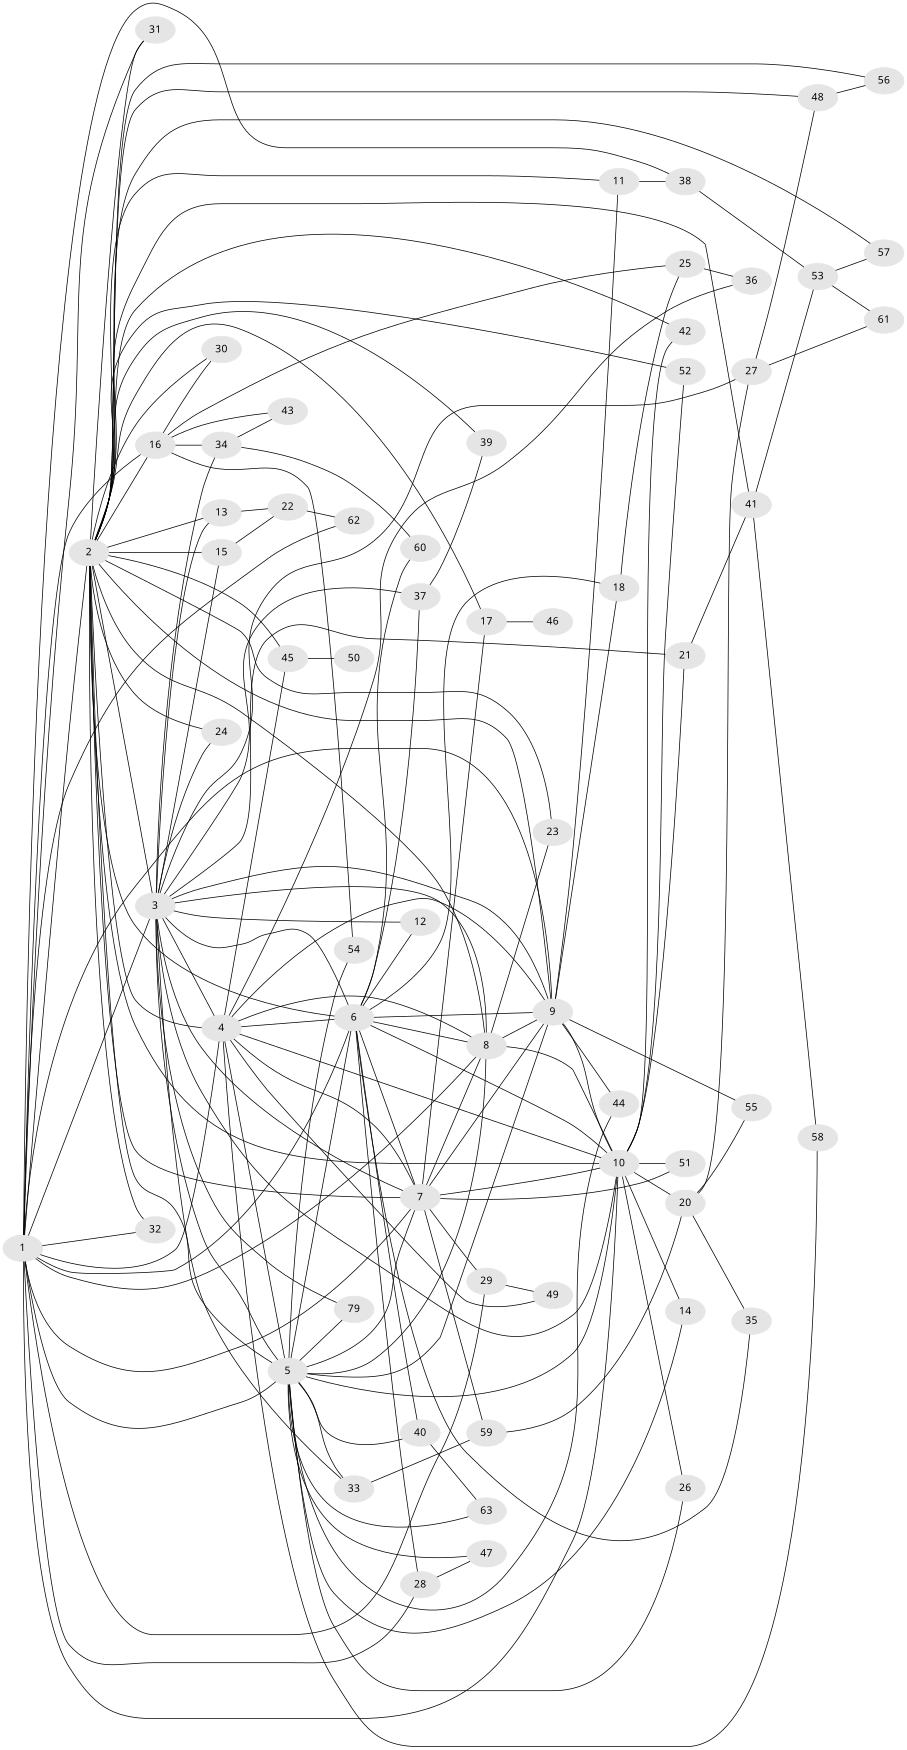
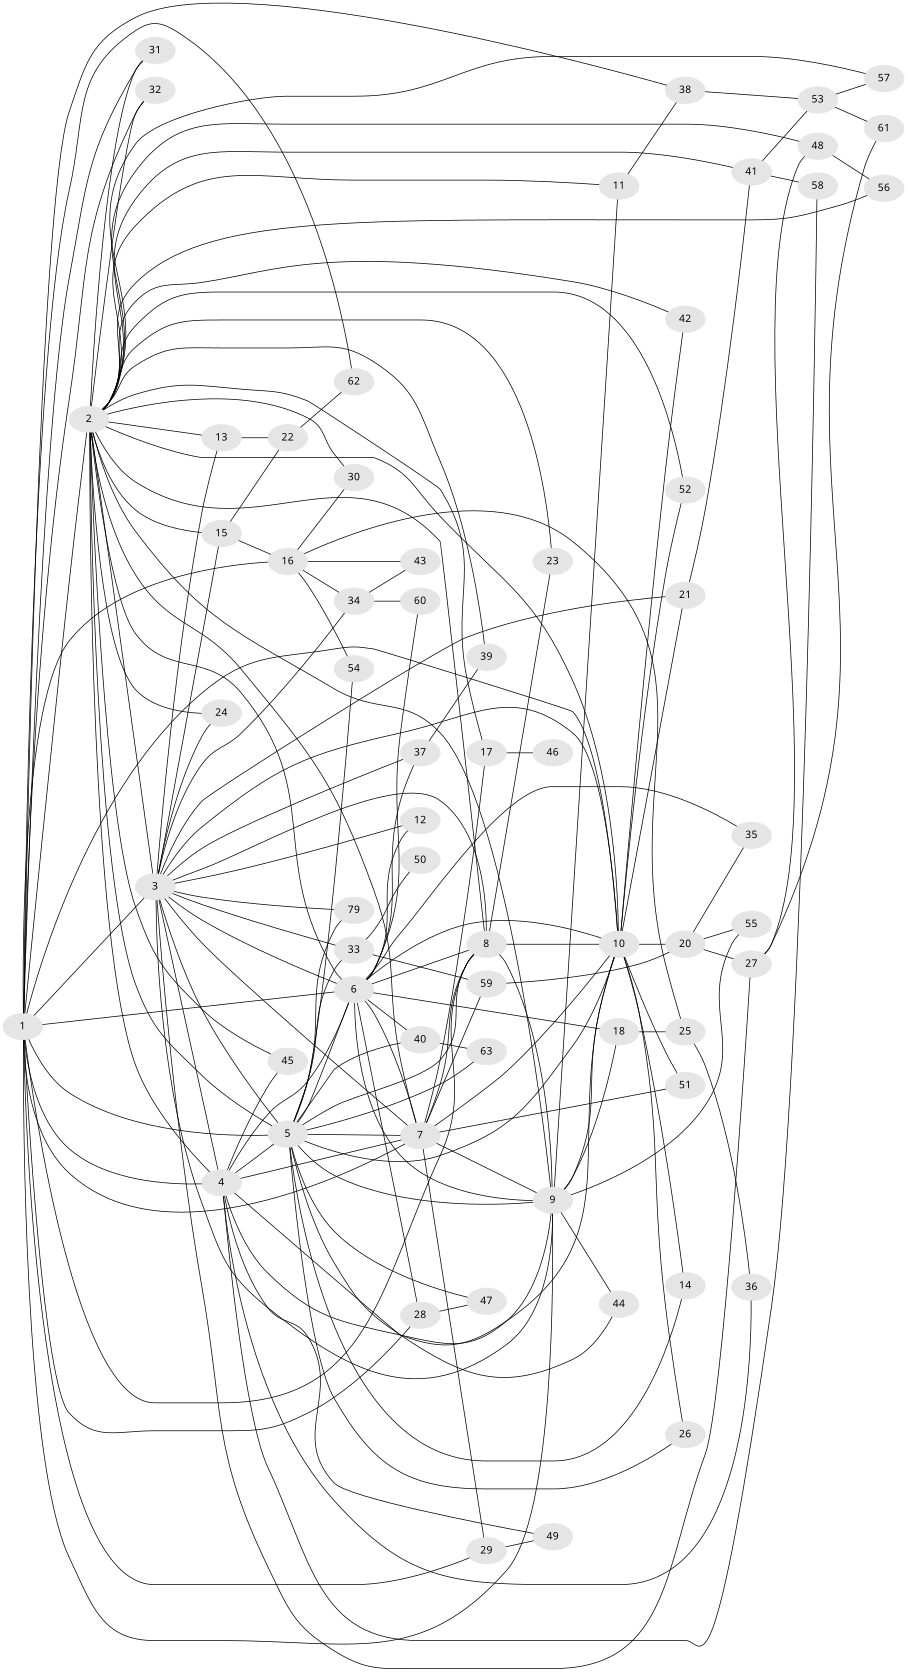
(122, 499) -> (255, 547)
(321, 659) -> (379, 924)
(357, 996) -> none
